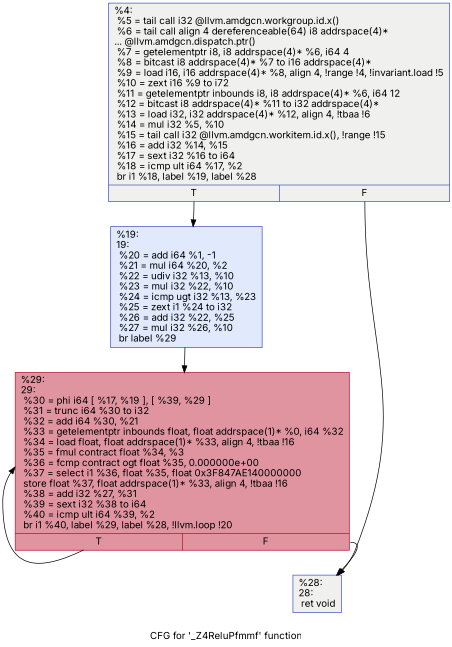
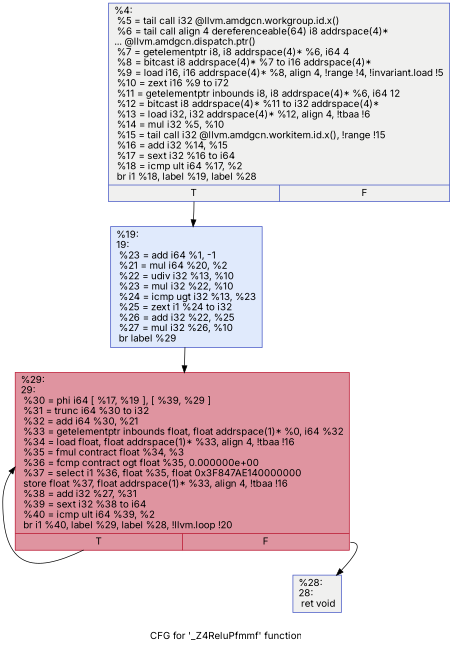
(166, 256) -> (166, 256)
(382, 389) -> none
